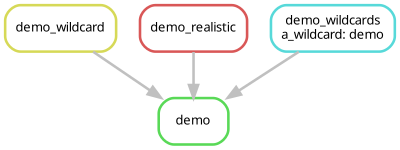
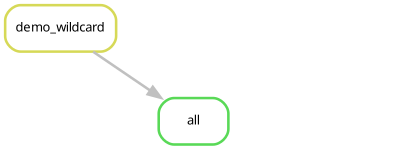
(194, 28) -> none
(333, 28) -> none
(194, 121) -> (194, 121)
